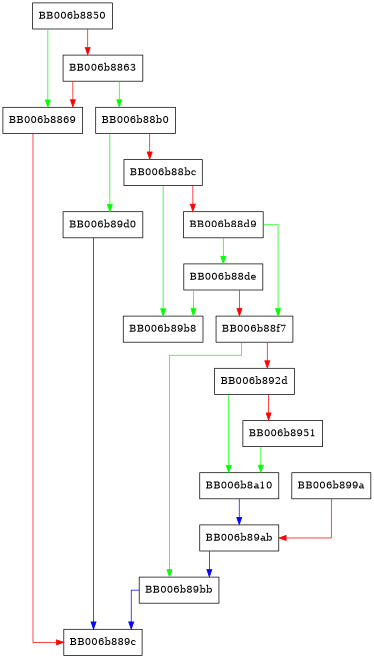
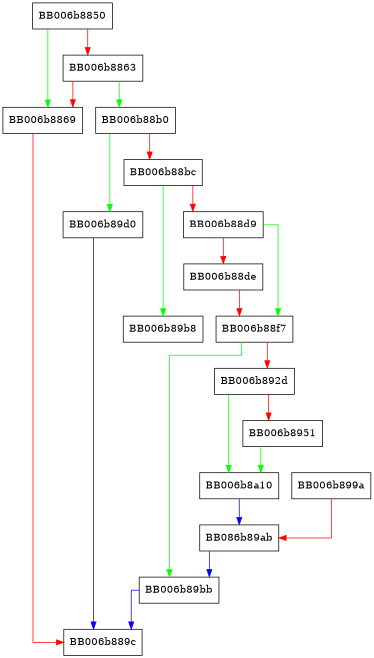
(223, 247) -> (223, 247)
(193, 299) -> none
(239, 538) -> (239, 538)
